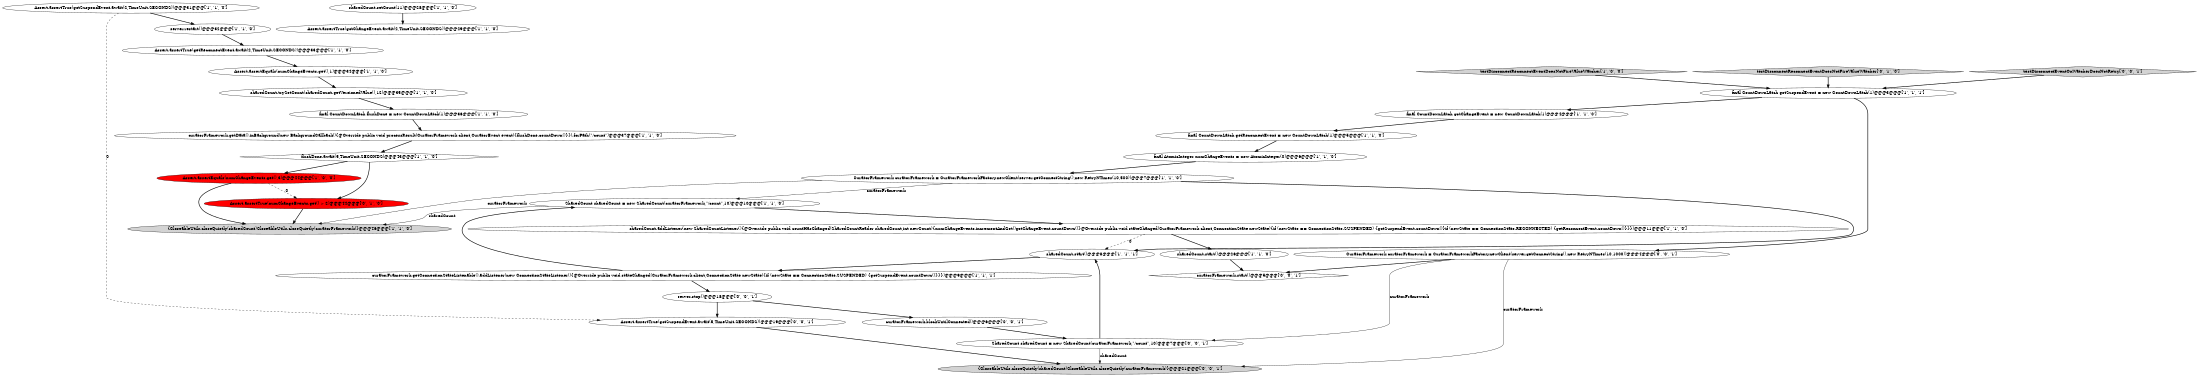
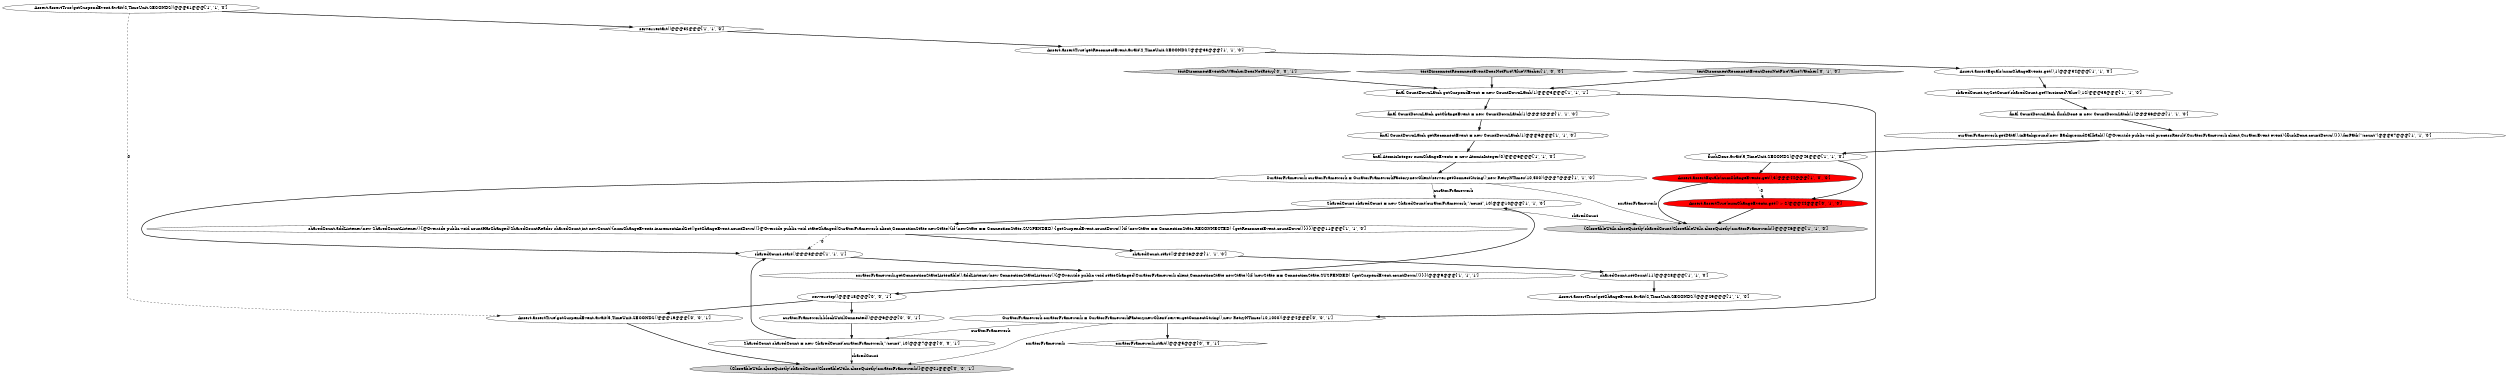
(213, 29) -> (682, 29)
(369, 157) -> (1776, 157)
(1235, 264) -> (1419, 263)
